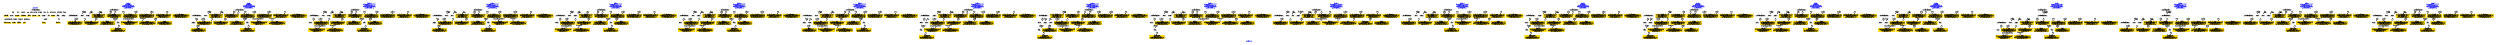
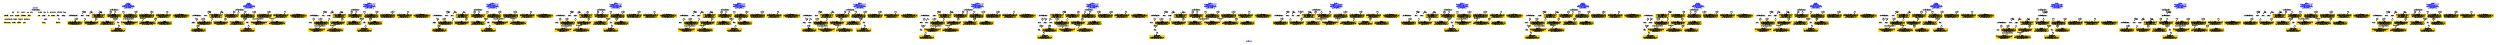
(34, 16) -> none
